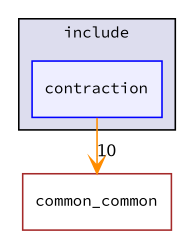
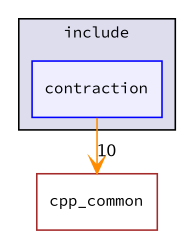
(97, 202) -> (97, 202)
